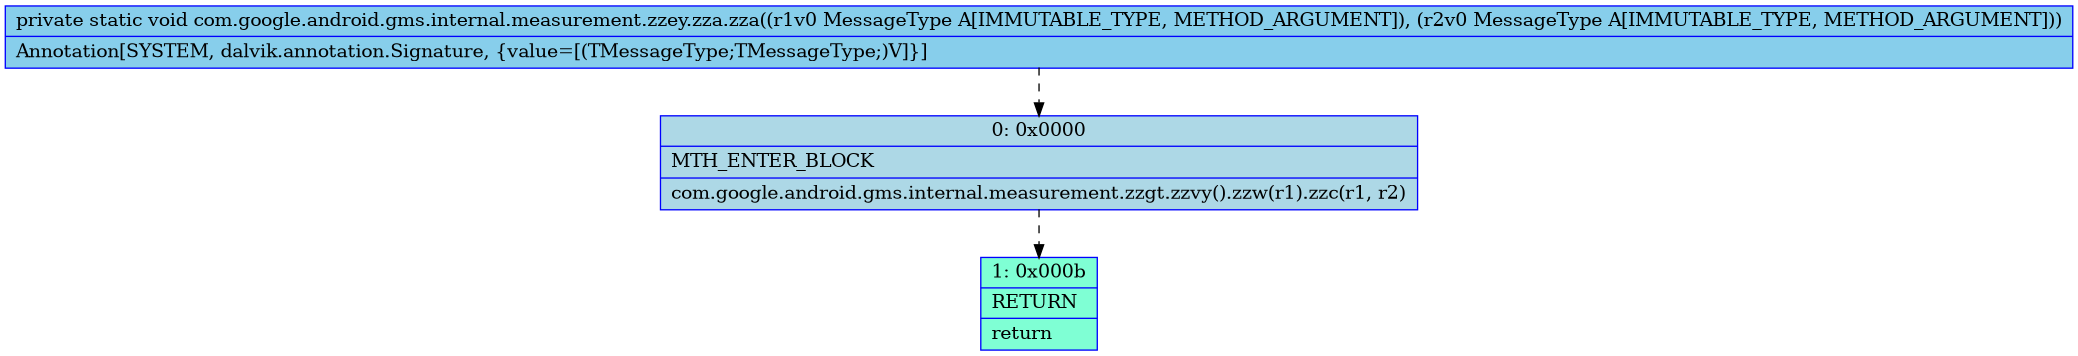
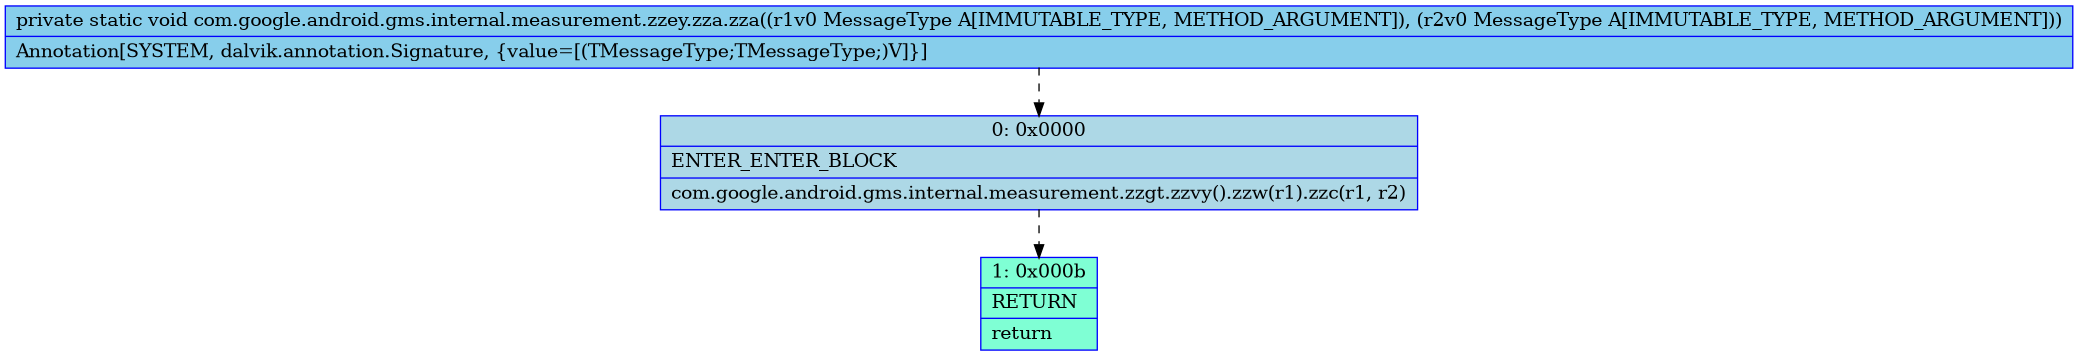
(773, 161) -> (784, 161)
